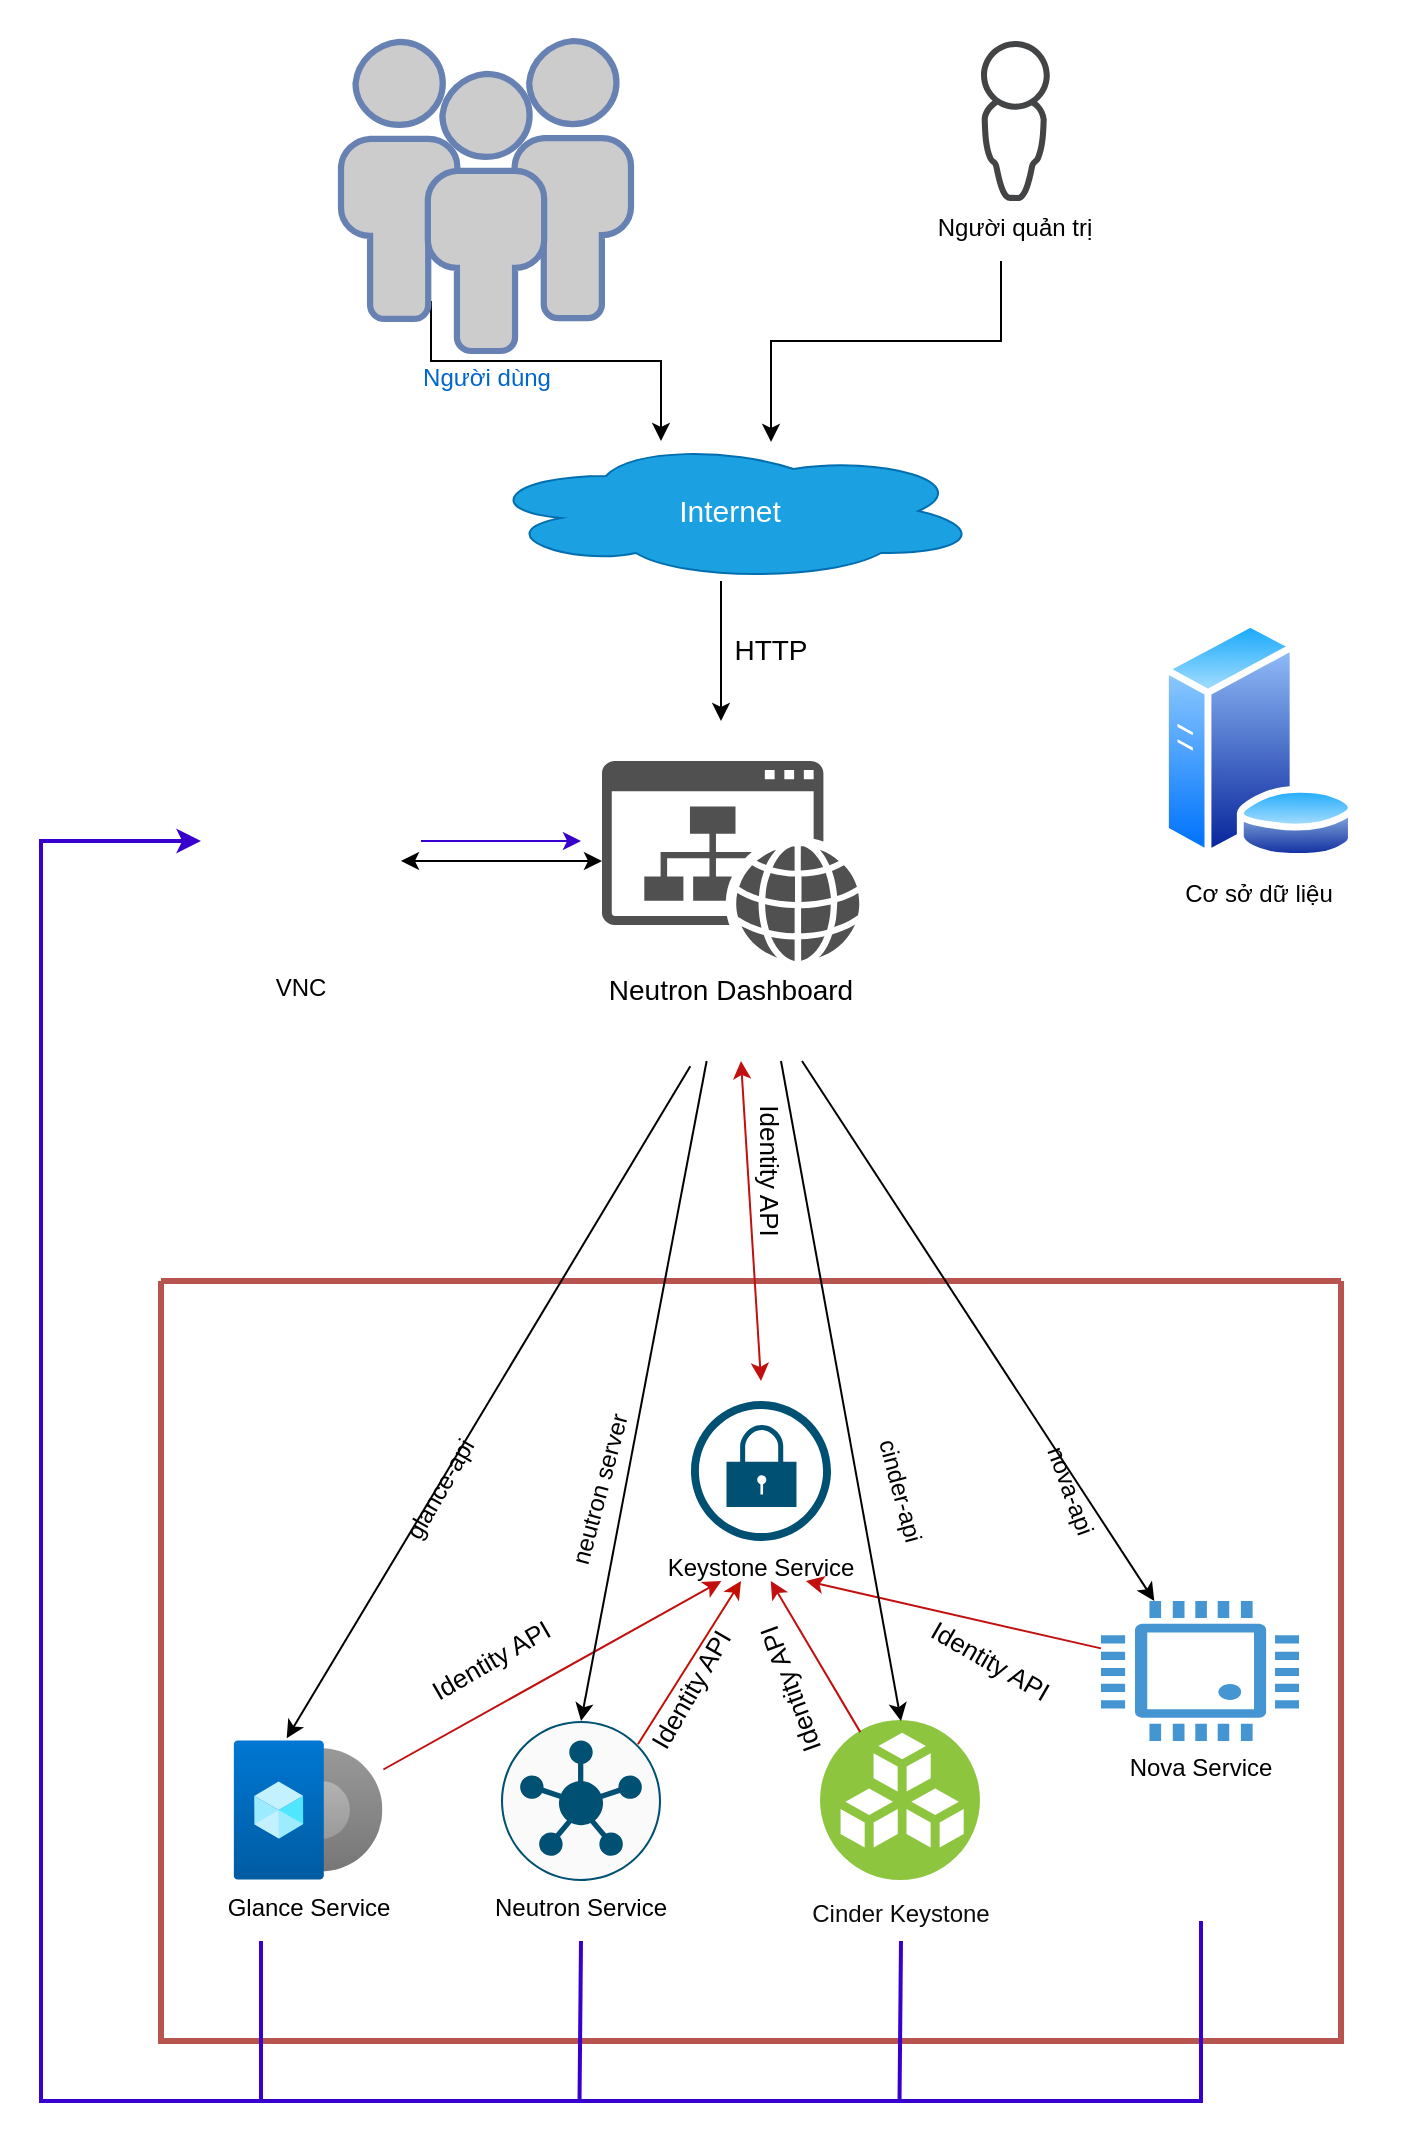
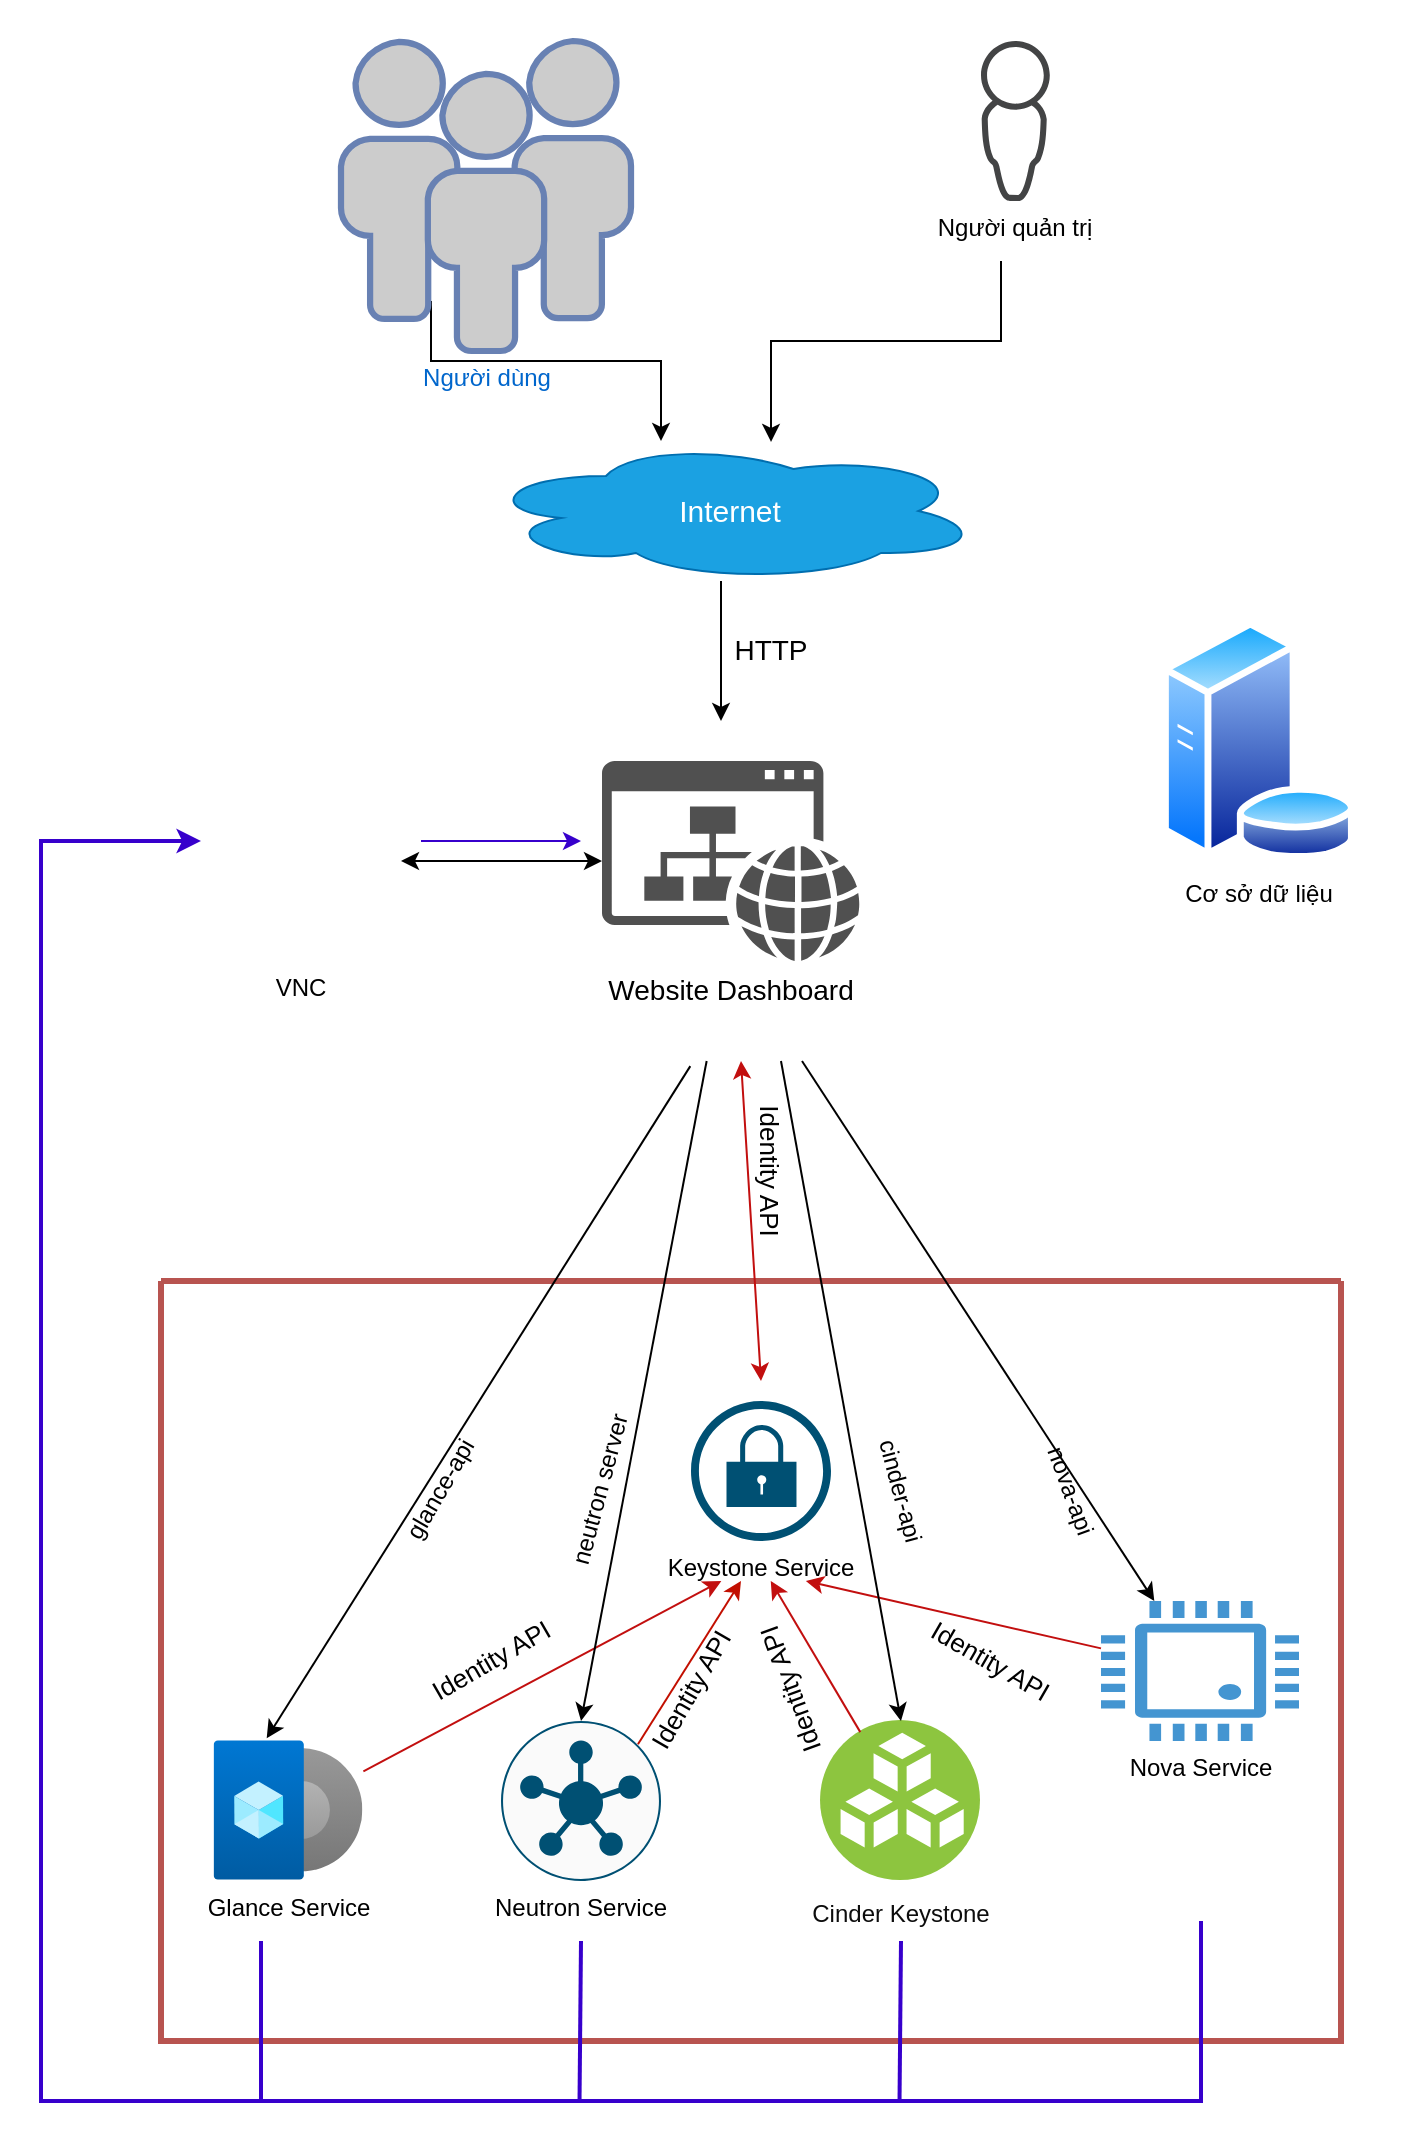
(732, 989) -> (732, 989)
(309, 1811) -> (289, 1811)
